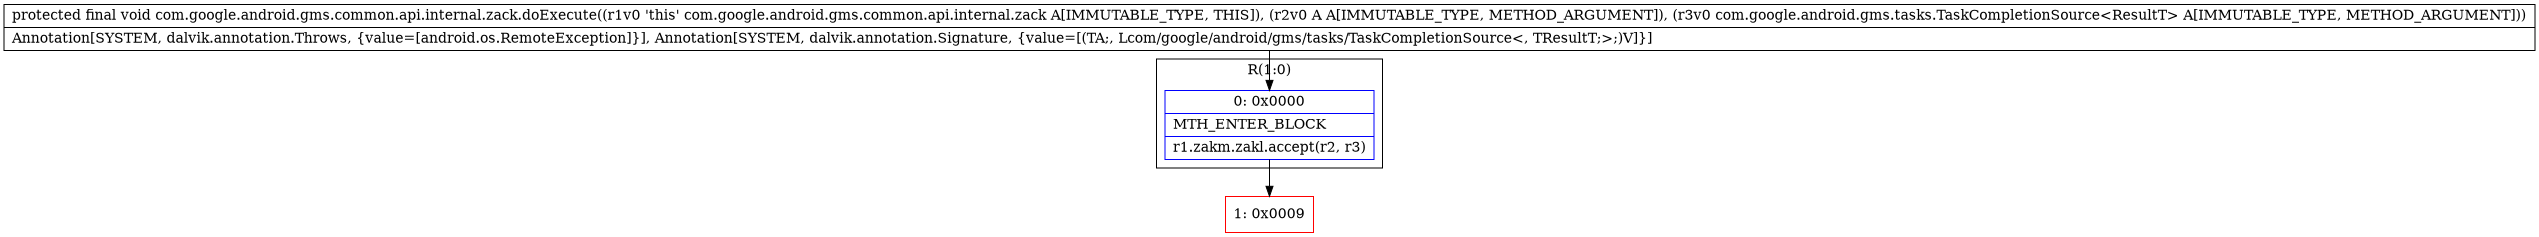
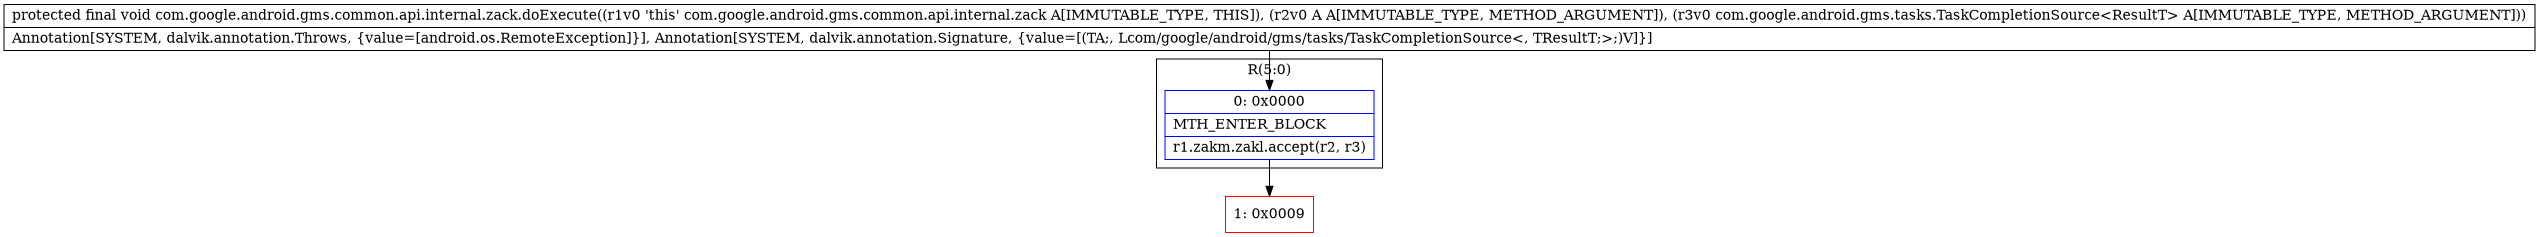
(1270, 70) -> (1270, 70)
